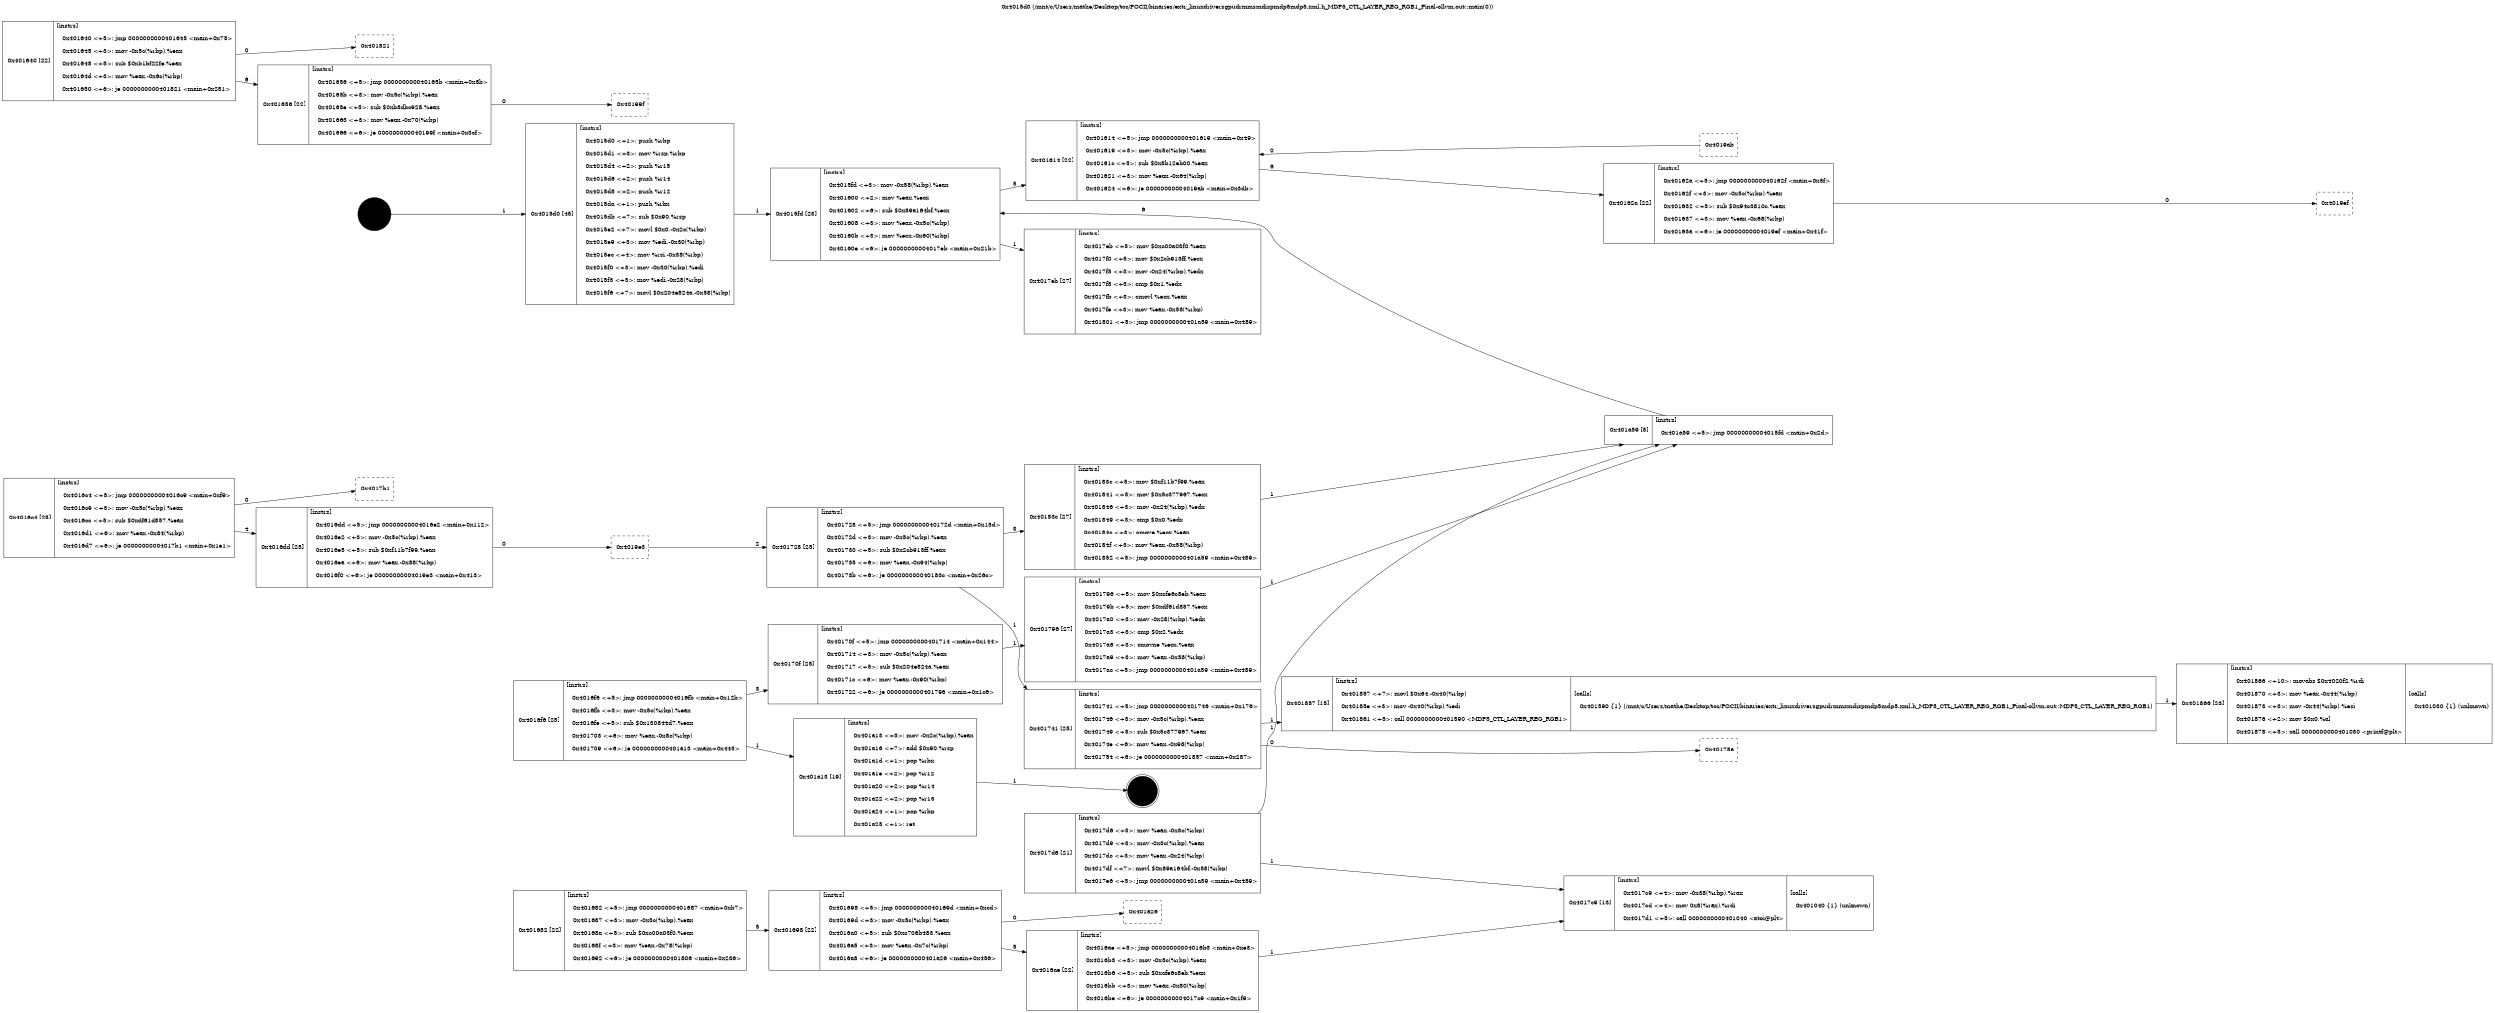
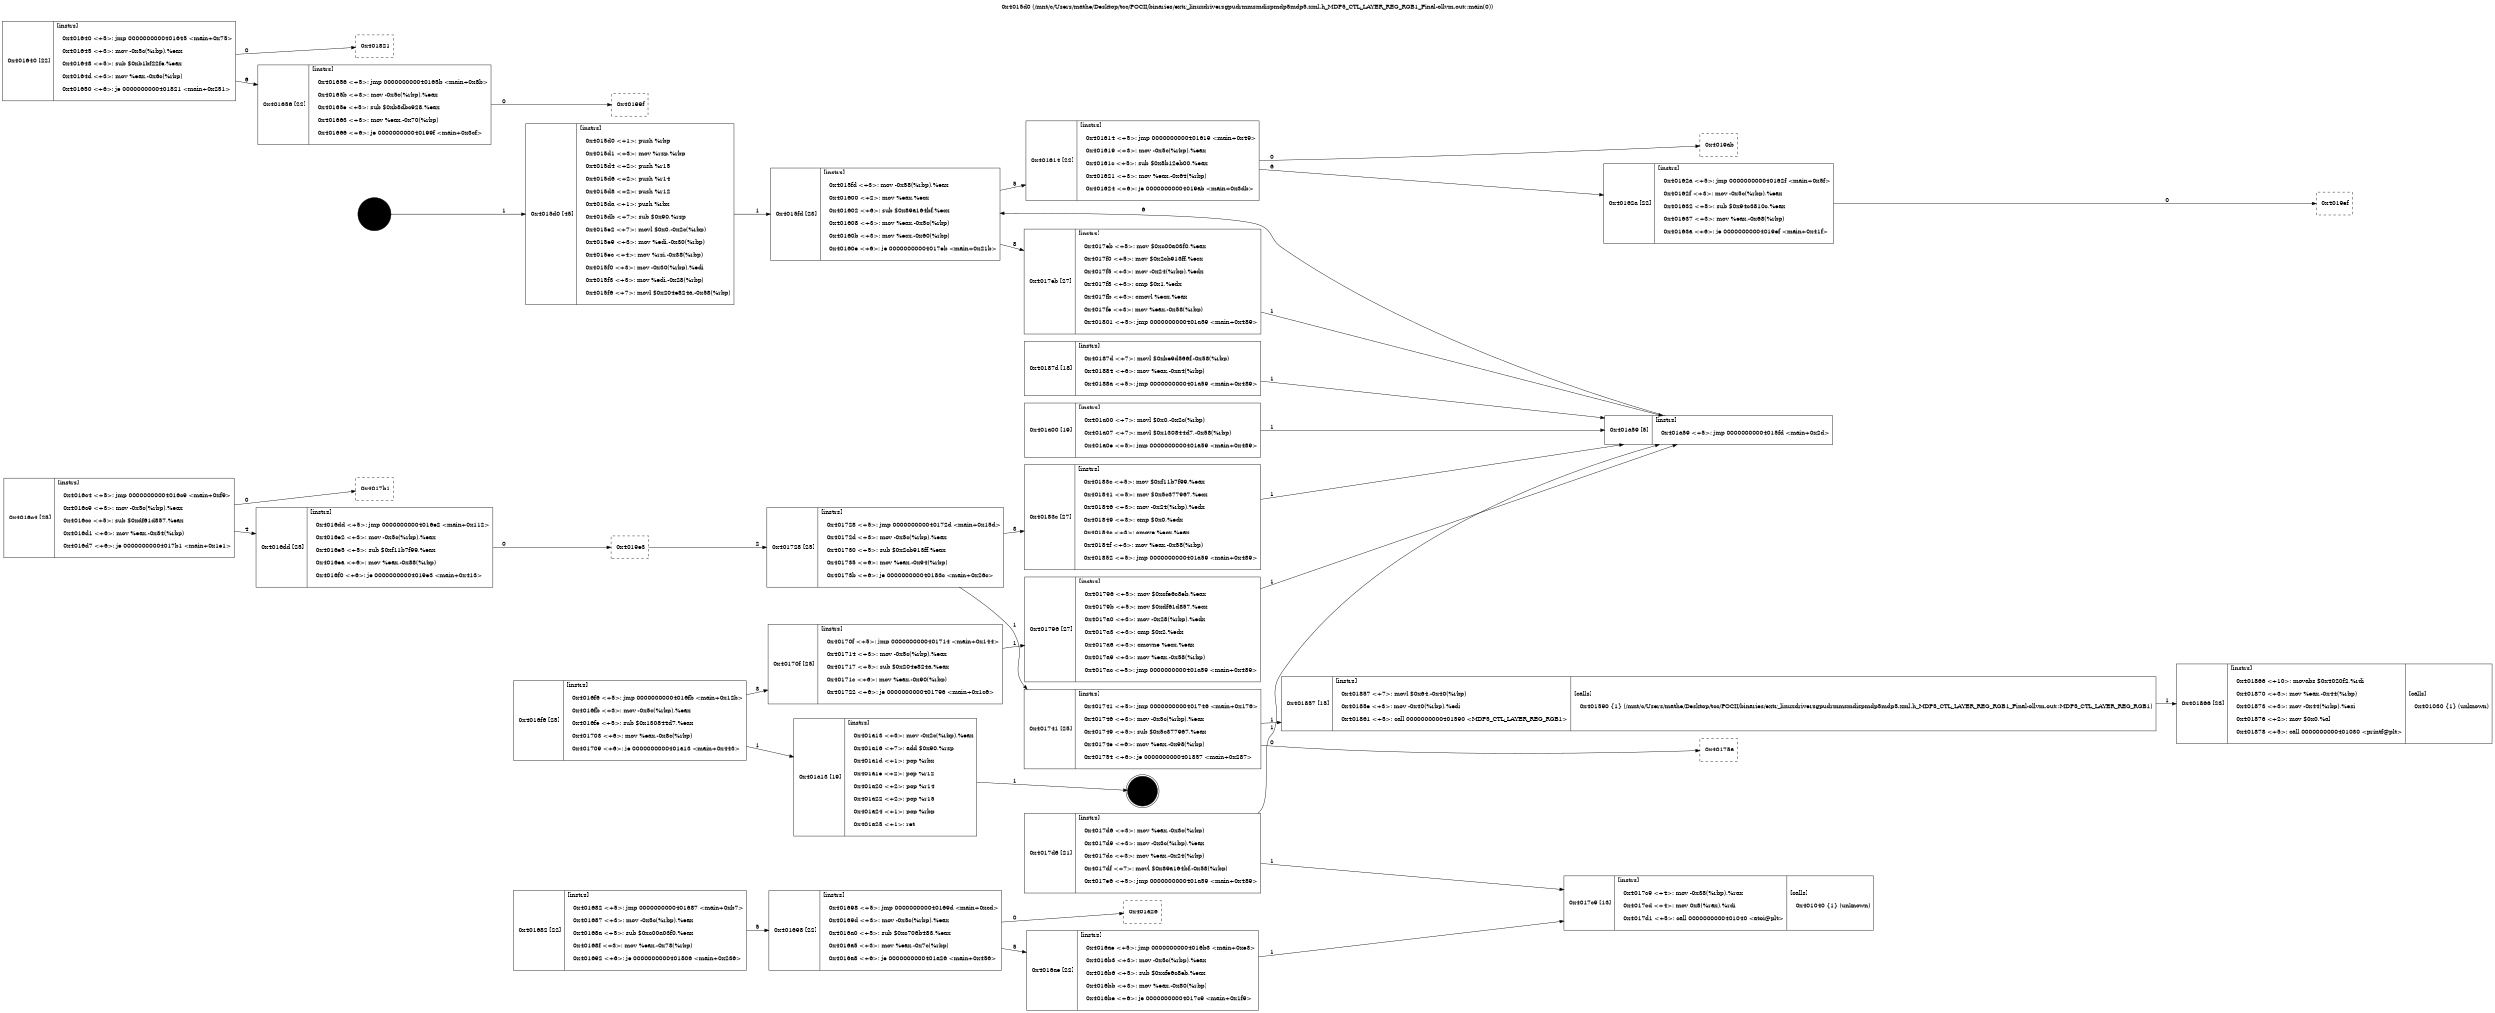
(1482, 148) -> (1478, 155)
(1014, 245) -> (1014, 245)
none -> (1460, 363)
none -> (1143, 369)
none -> (1143, 430)
